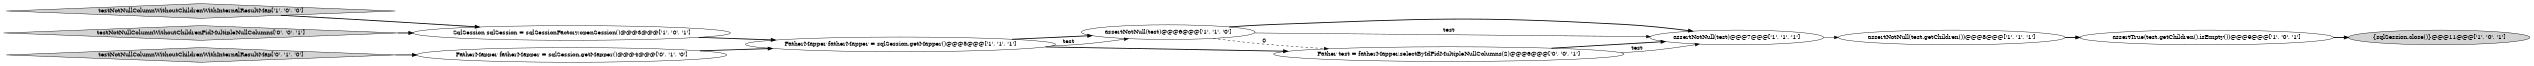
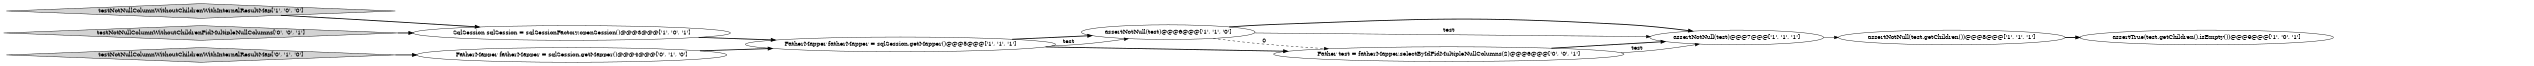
(2439, 37) -> none
